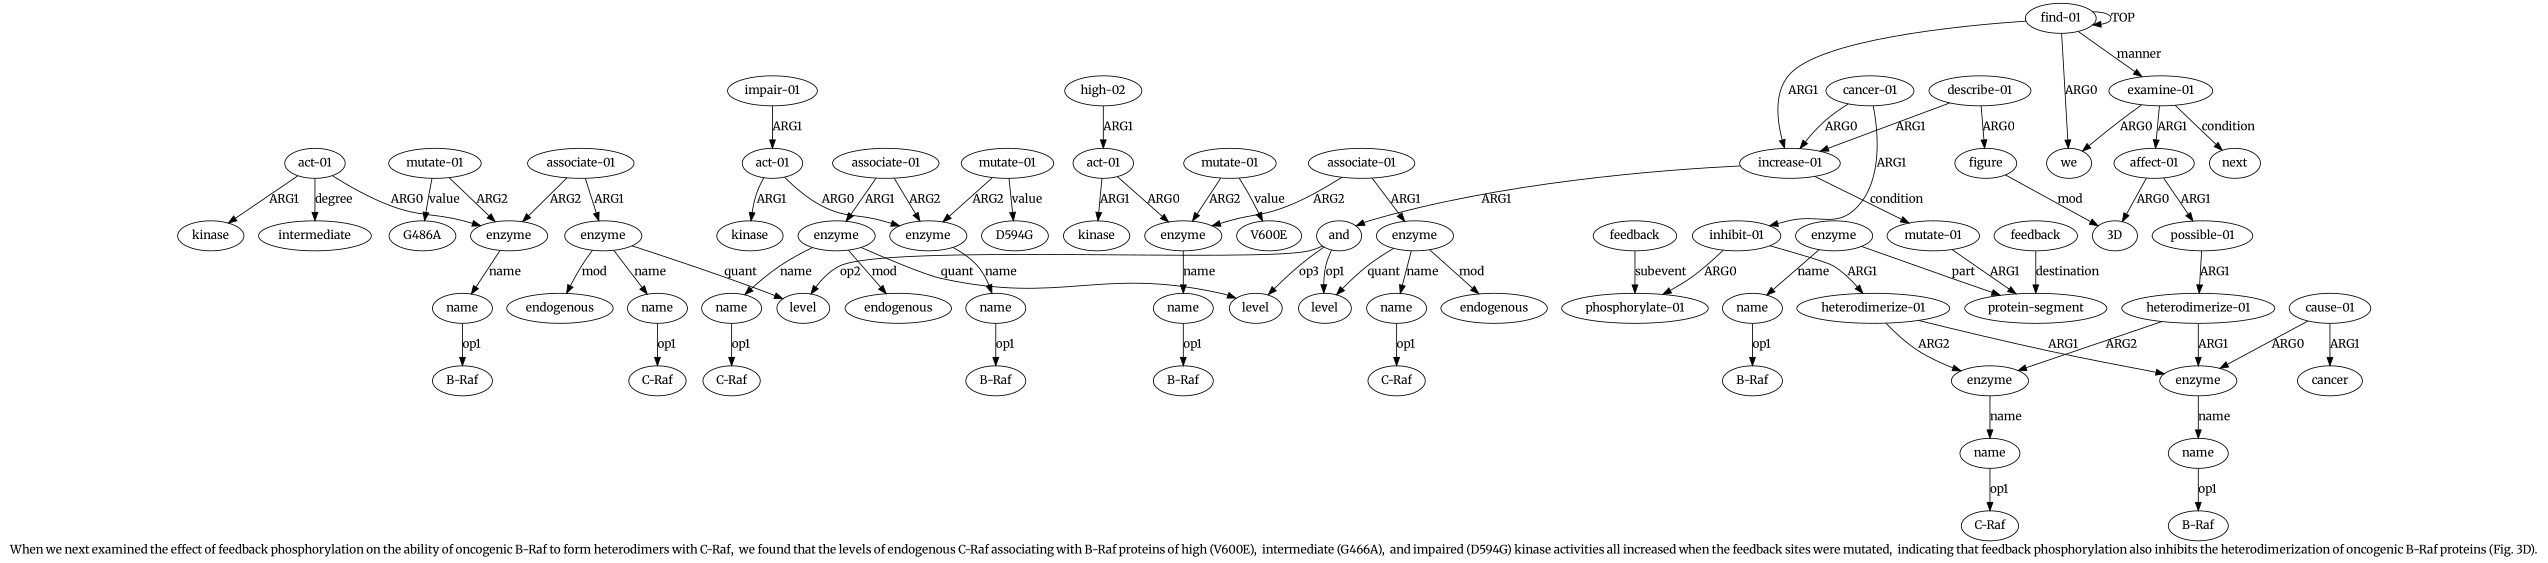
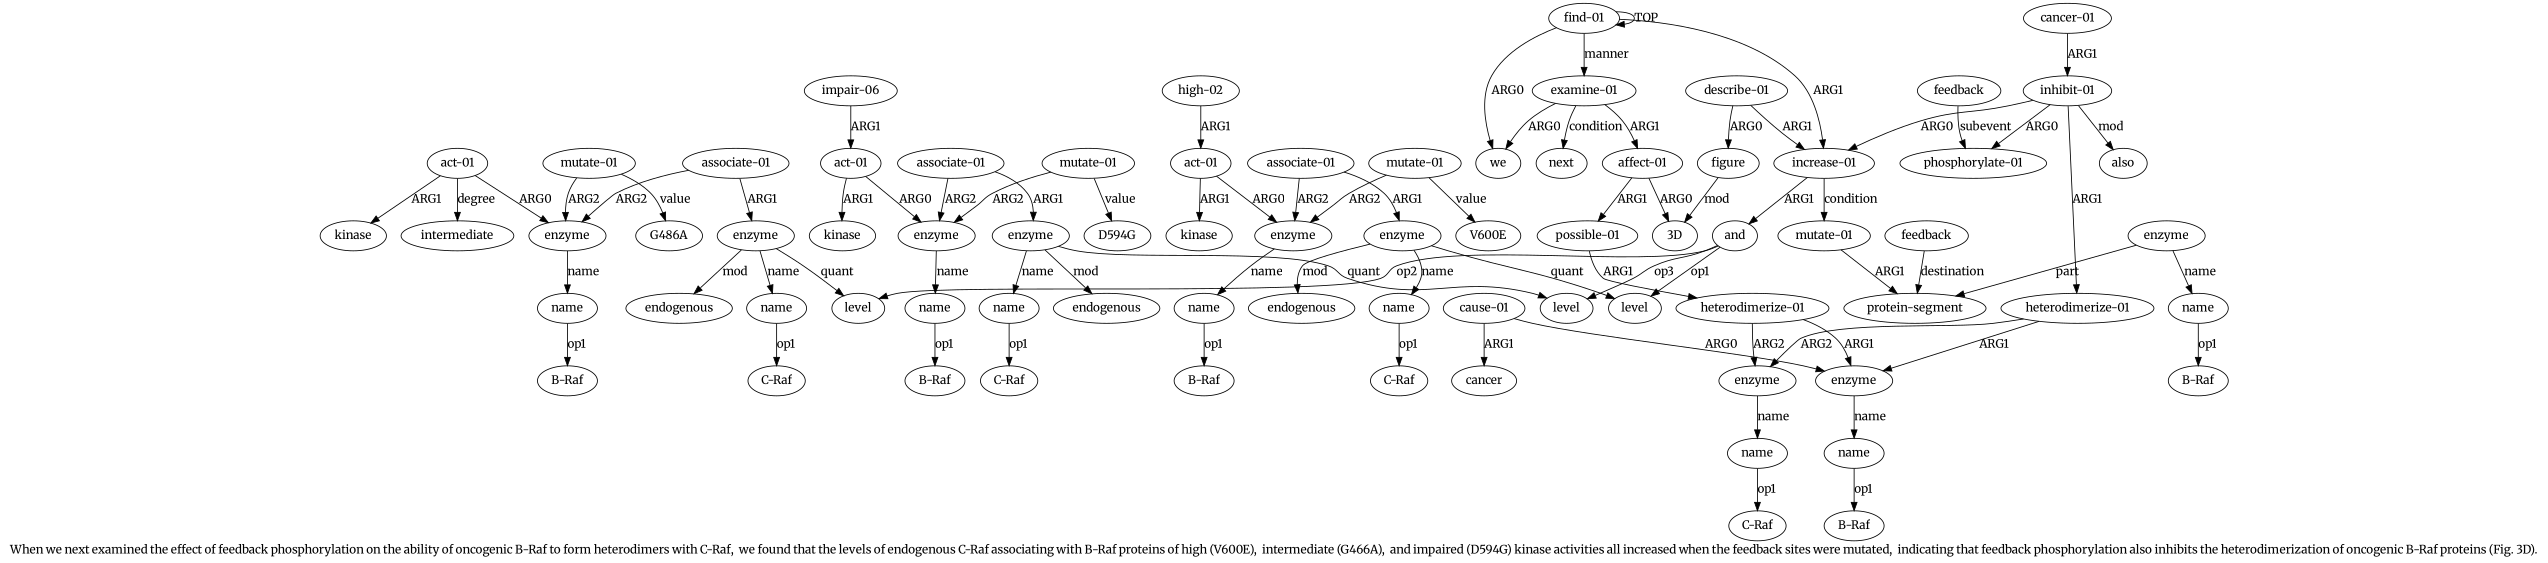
(772, 91) -> (851, 91)
(1825, 121) -> (1942, 115)
none -> (2123, 163)
